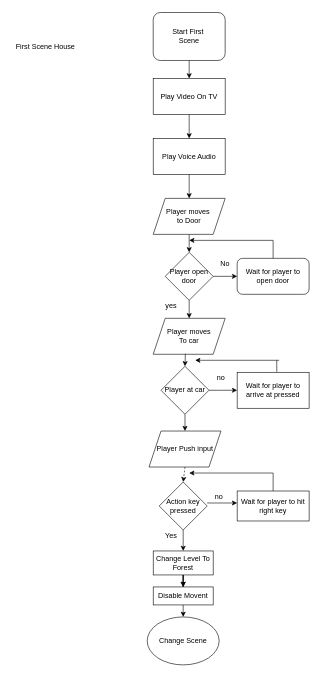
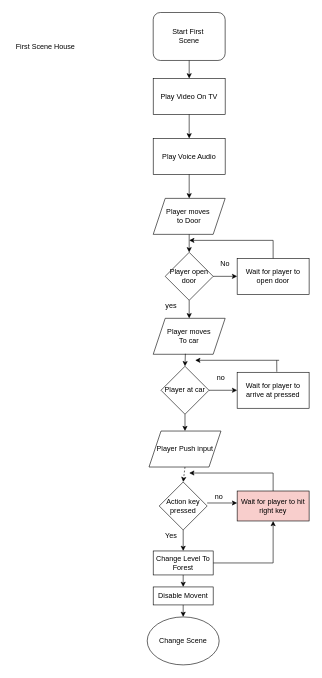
(273, 276) -> (273, 276)
(273, 506) -> (273, 506)
(183, 587) -> (273, 526)
